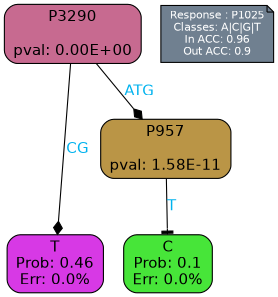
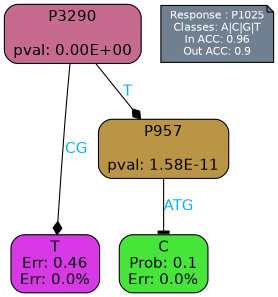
(140, 91) -> (128, 91)
(172, 206) -> (179, 206)
(55, 264) -> (55, 264)
